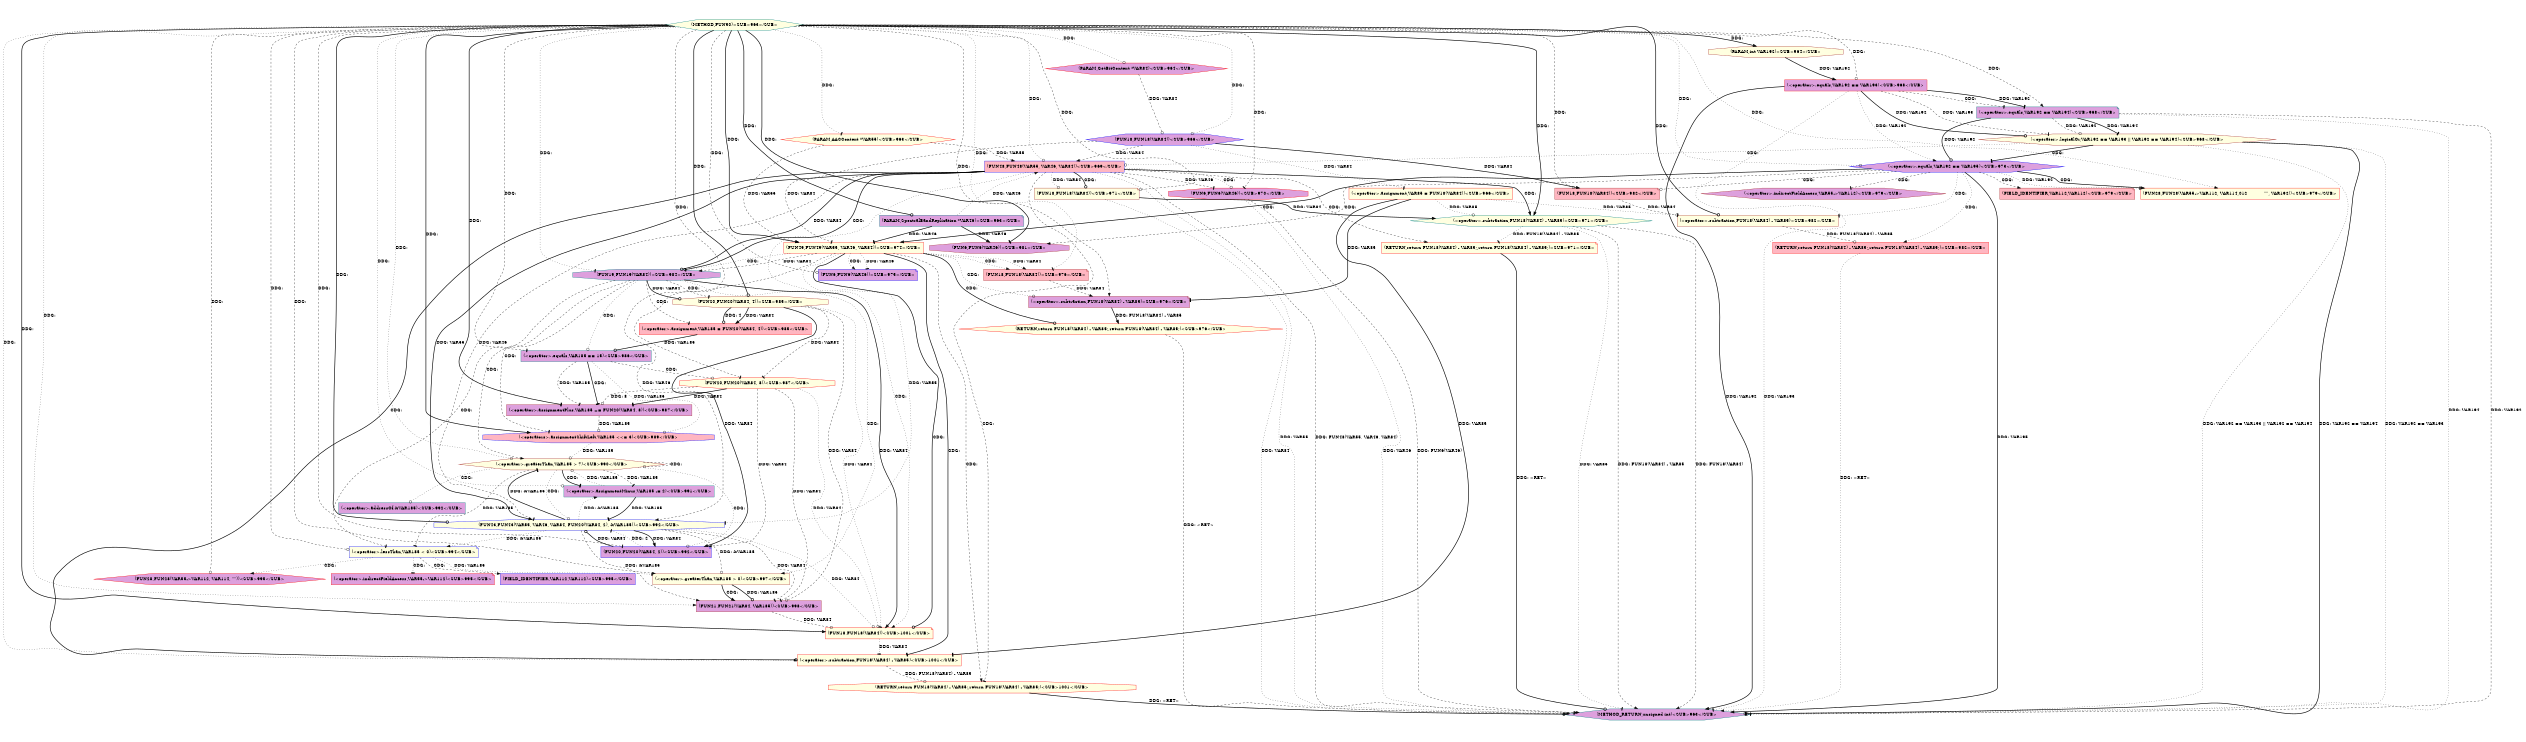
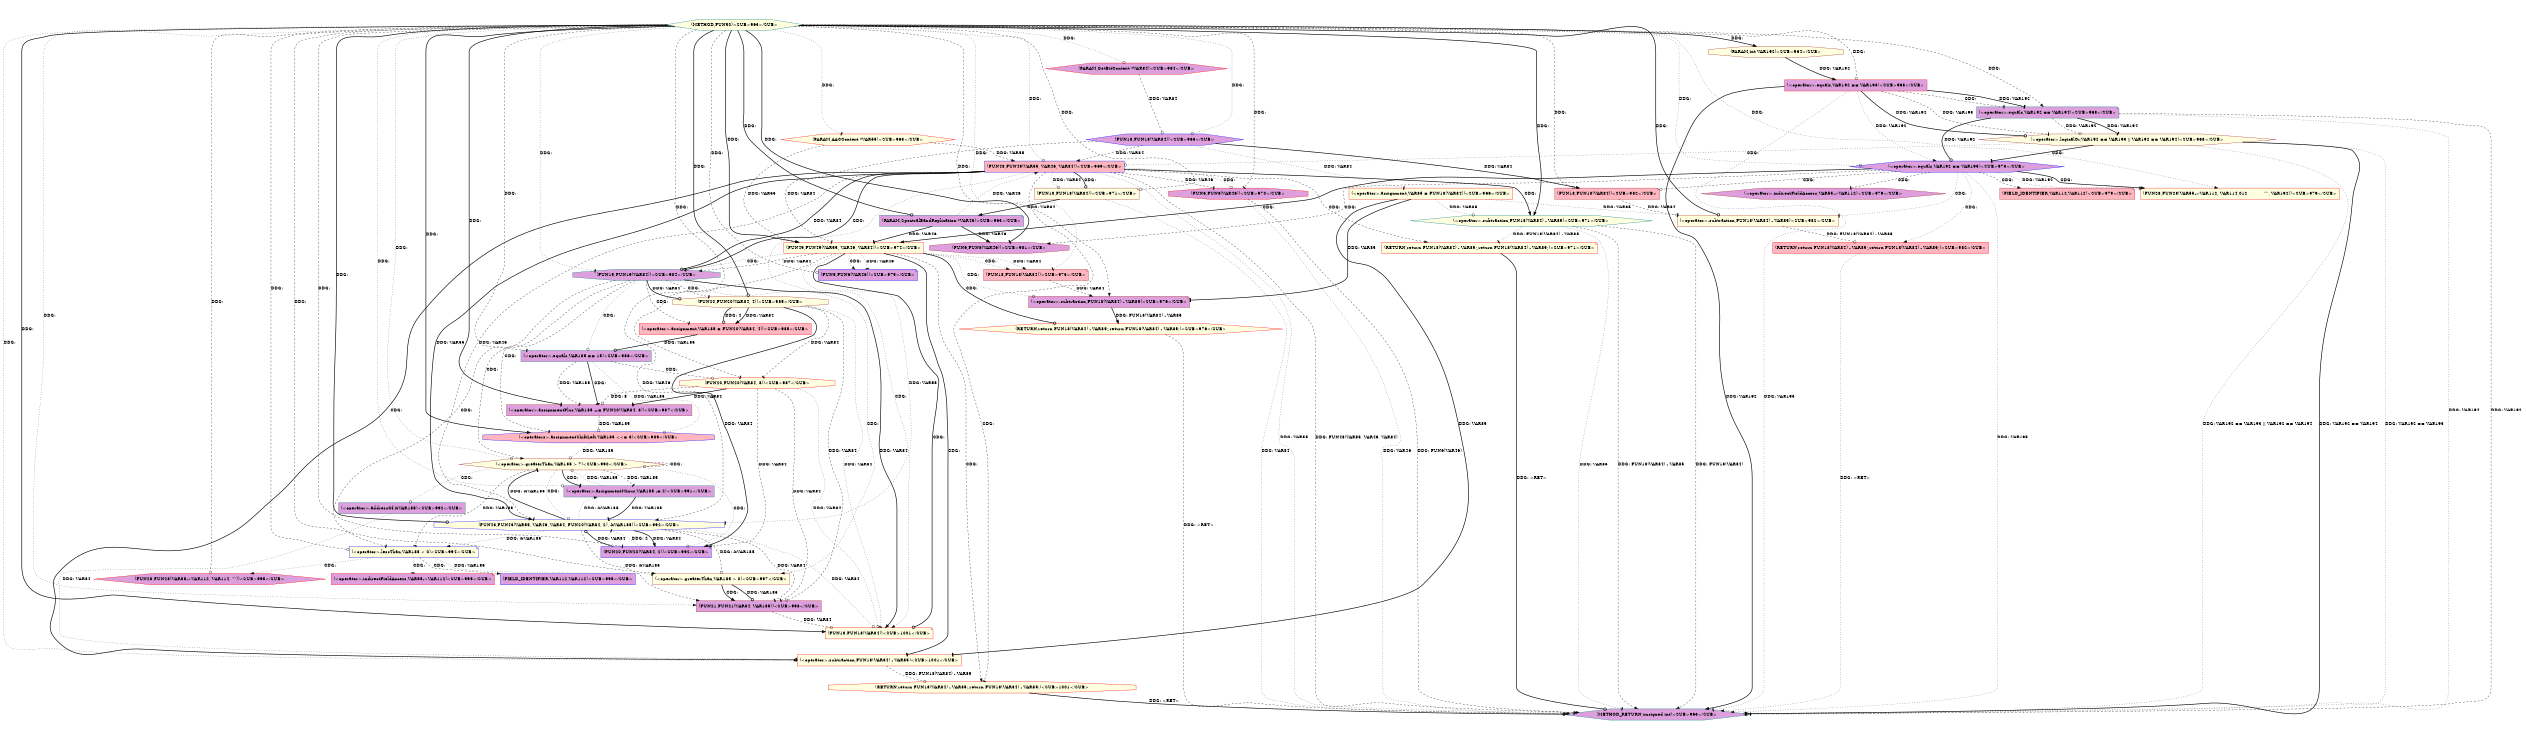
(1286, 205) -> (1015, 208)
(1997, 557) -> (1997, 557)
(879, 646) -> (228, 649)
